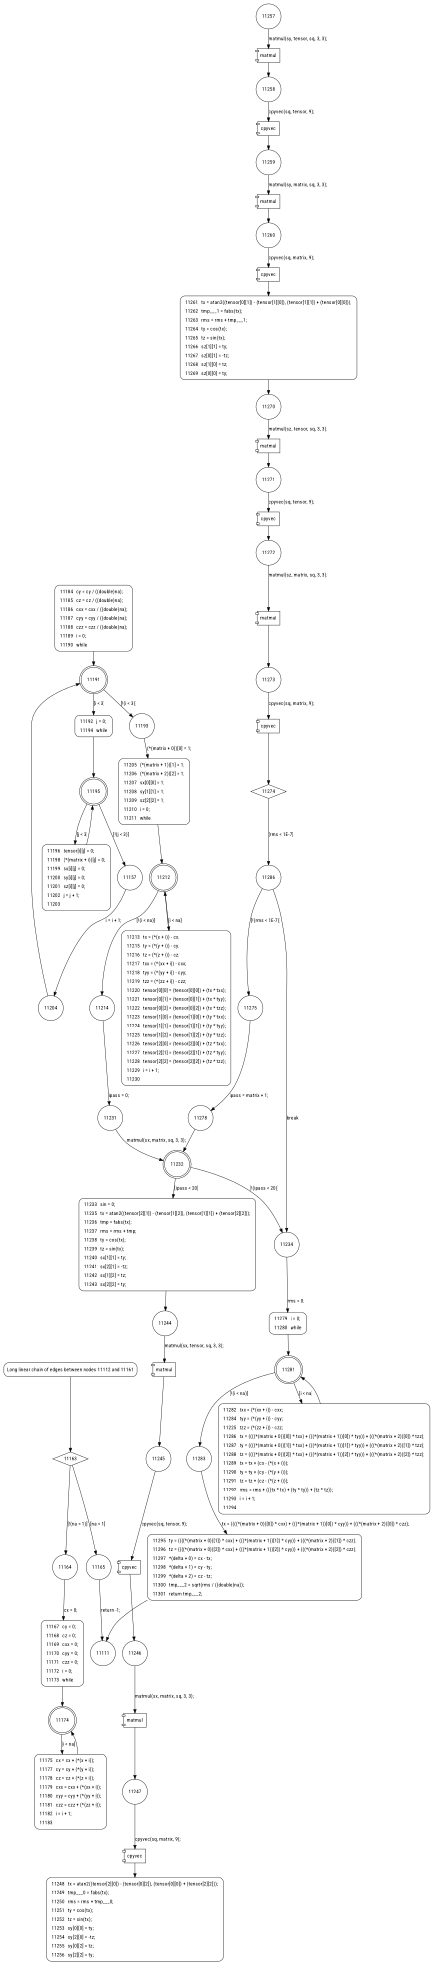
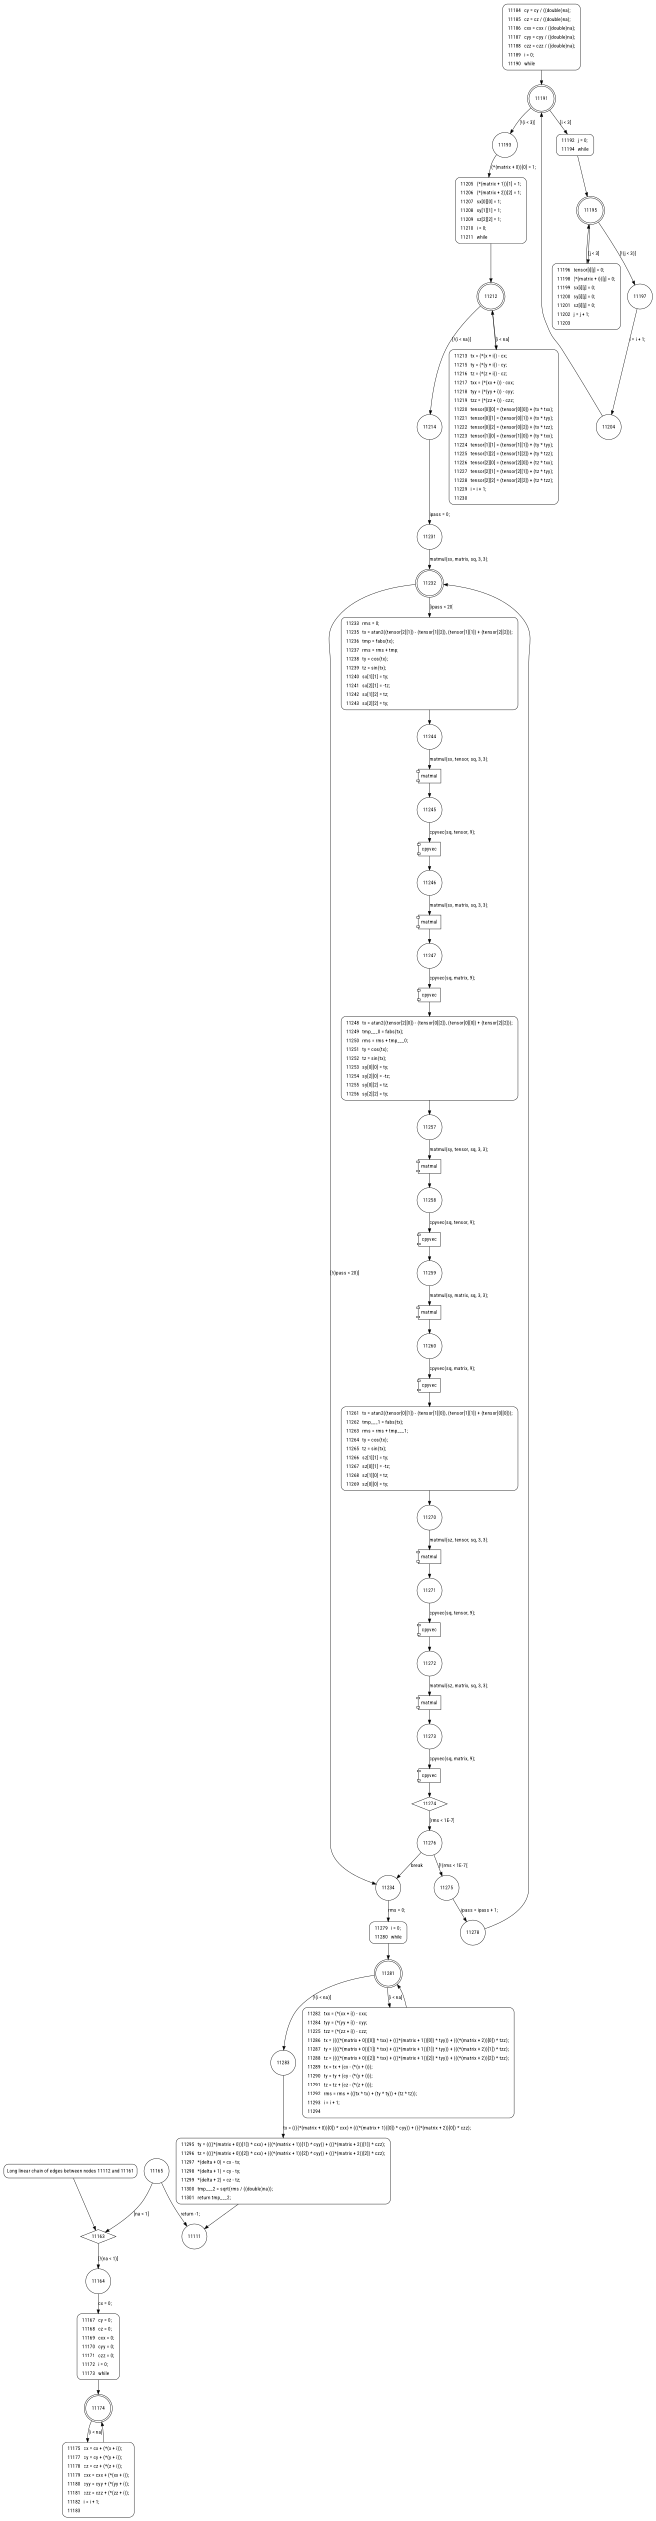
(130, 878) -> (640, 297)
(269, 878) -> (430, 1843)
(249, 1096) -> (480, 1910)
none -> (430, 1105)
(108, 1204) -> (371, 623)
(85, 1508) -> (135, 2210)
